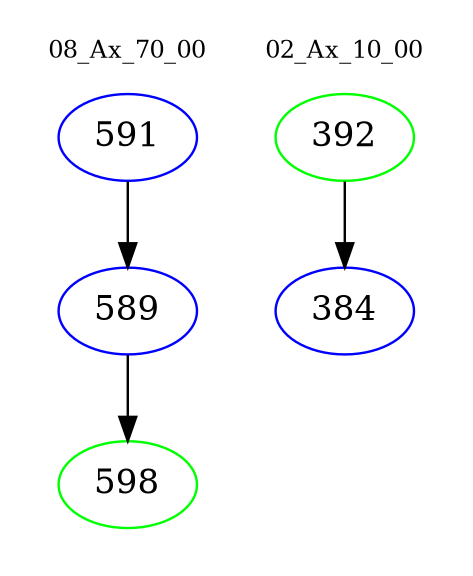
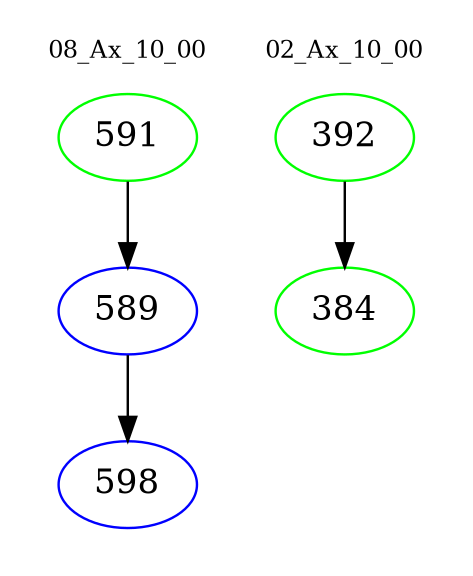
(128, 52) -> (128, 52)
(128, 137) -> (128, 137)
(345, 311) -> (345, 311)
(128, 485) -> (128, 485)
